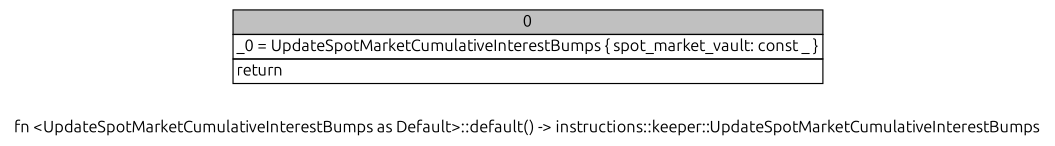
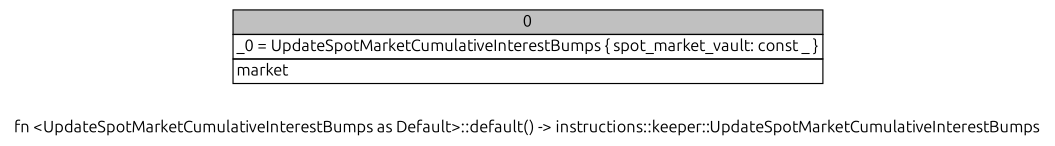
(260, 71) -> (263, 71)
